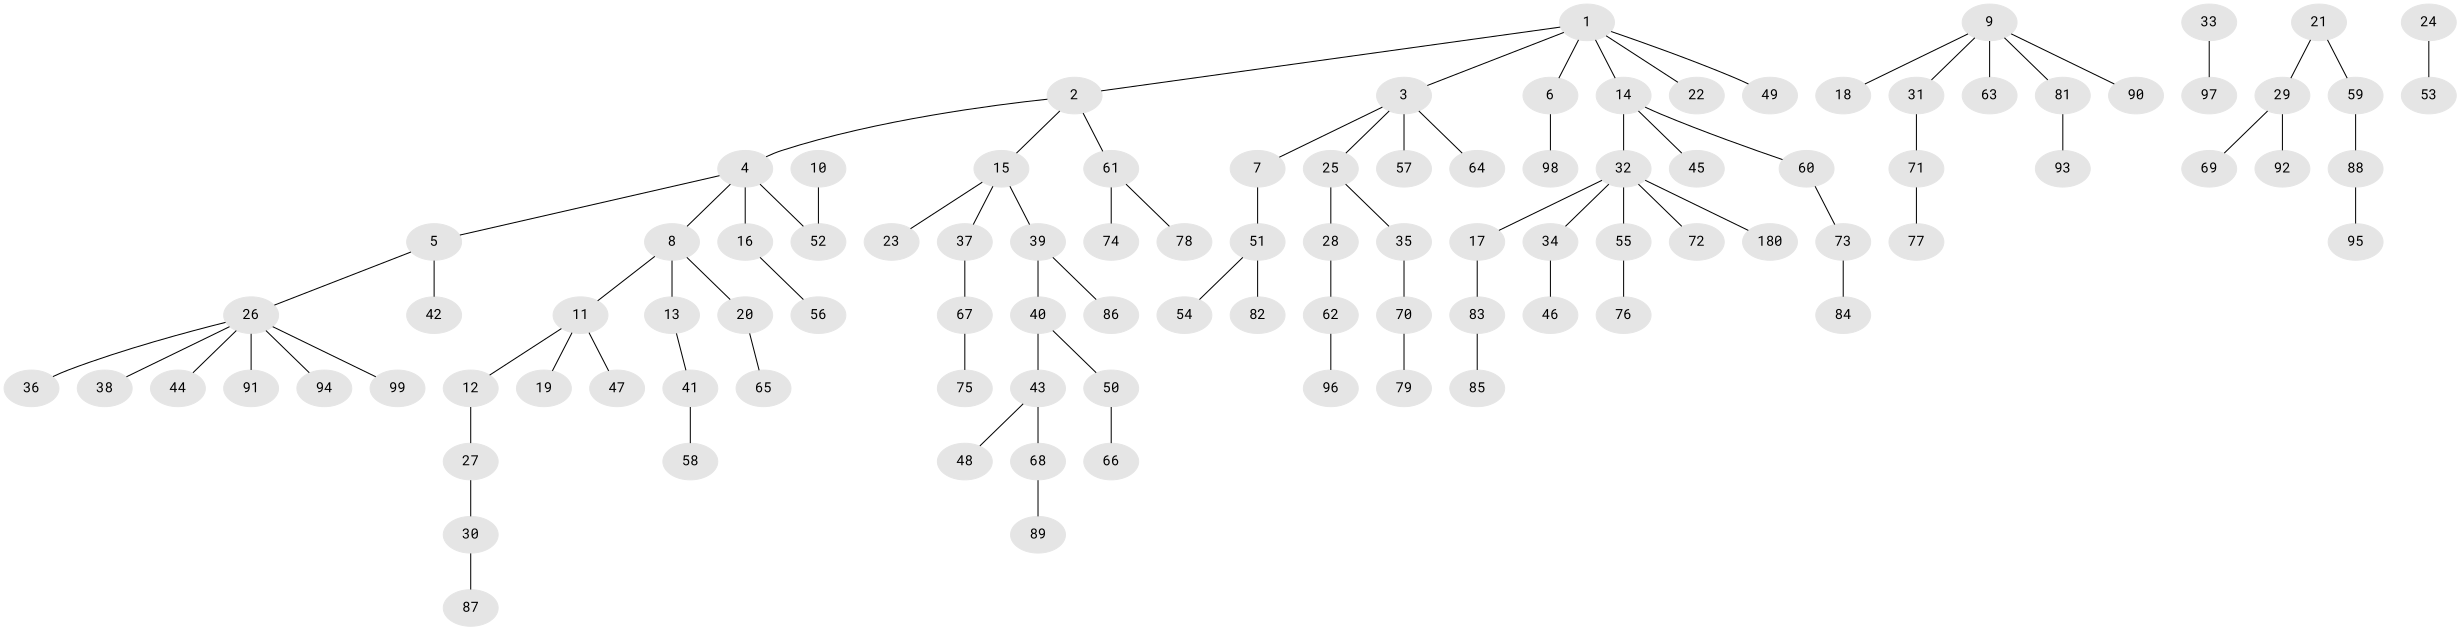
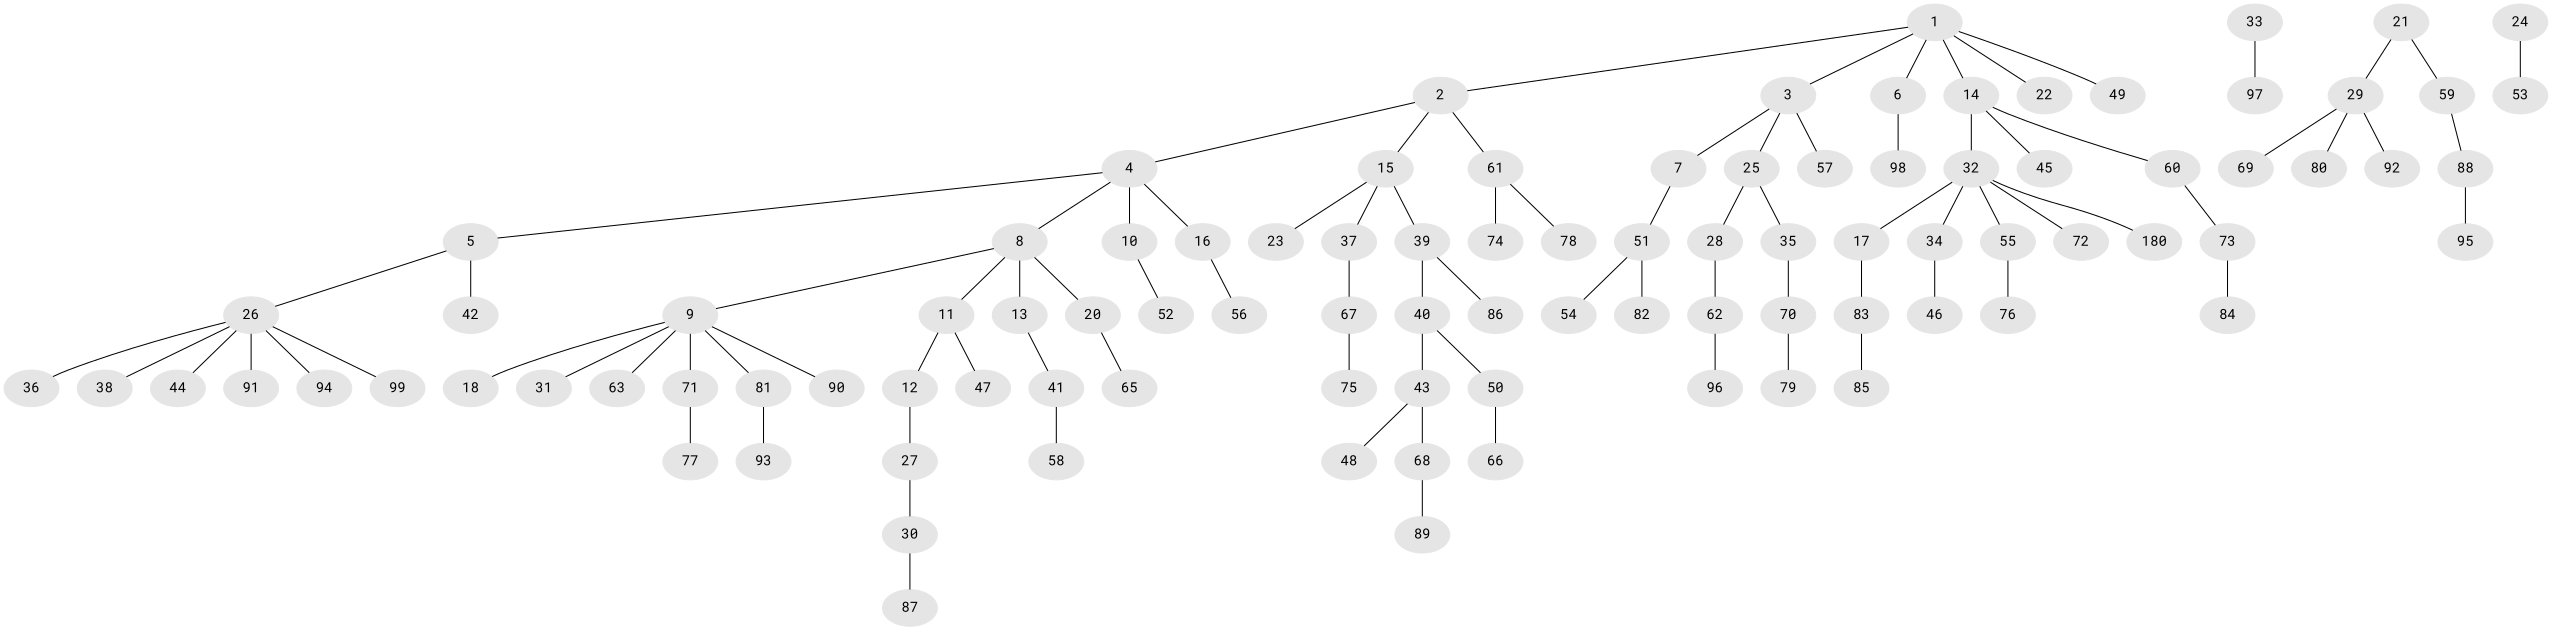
(1916, 132) -> (690, 352)
(1477, 169) -> none
none -> (2319, 169)
(782, 205) -> (1130, 205)
none -> (855, 279)
(544, 388) -> none
